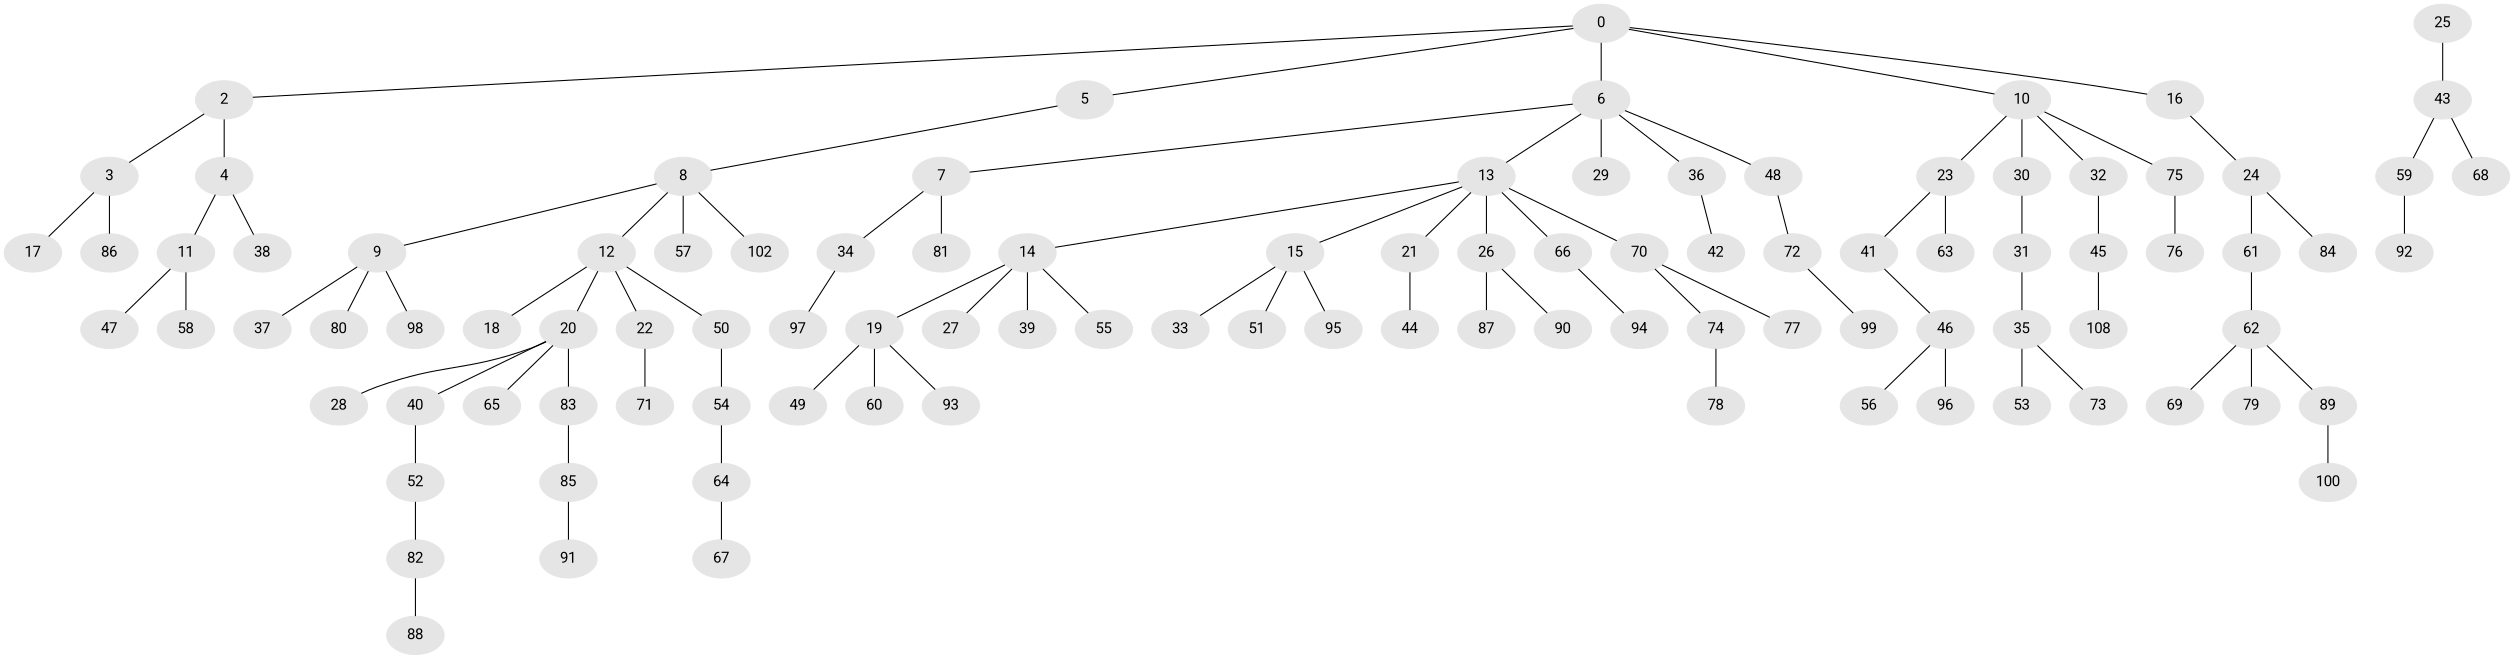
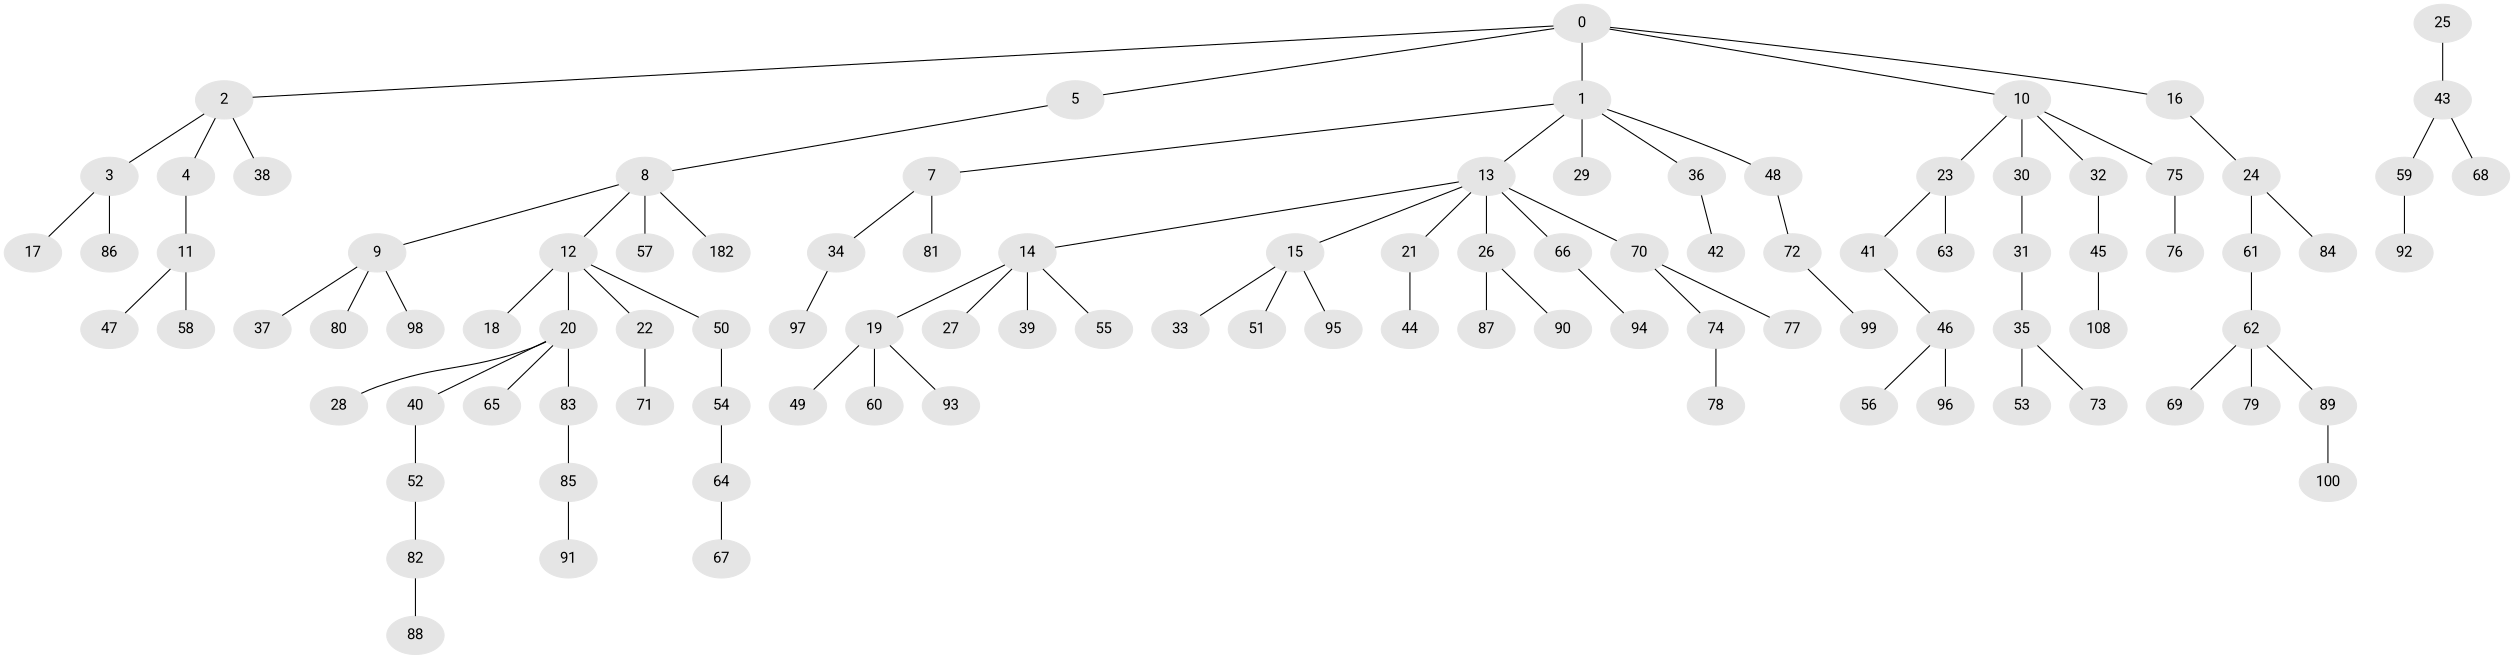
(1601, 100) -> (1582, 100)
(243, 215) -> (243, 138)
(760, 253) -> (721, 253)
